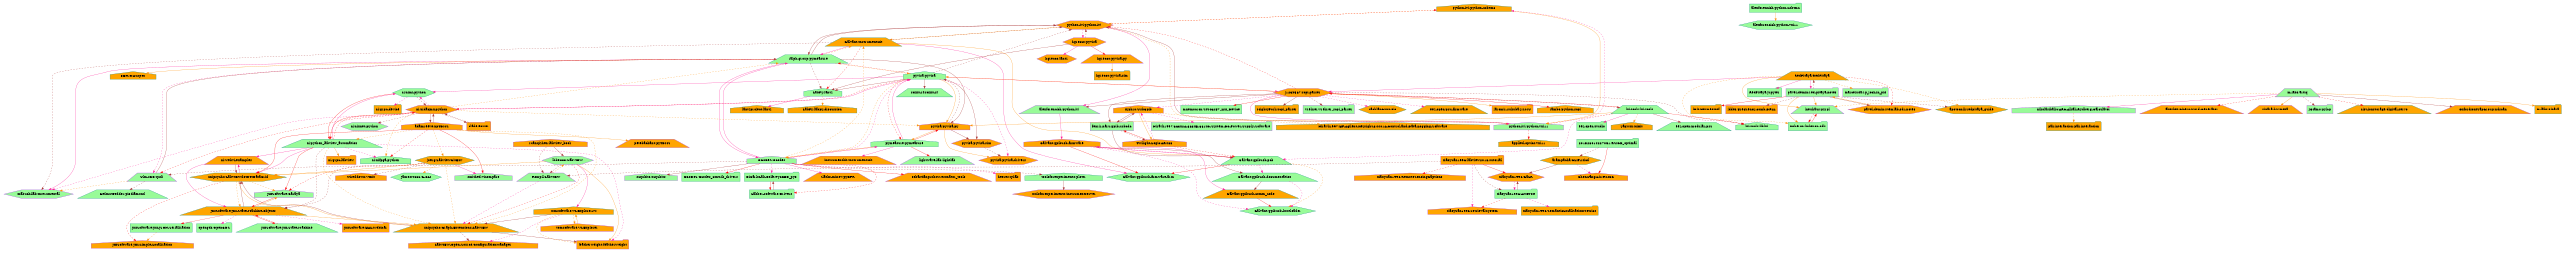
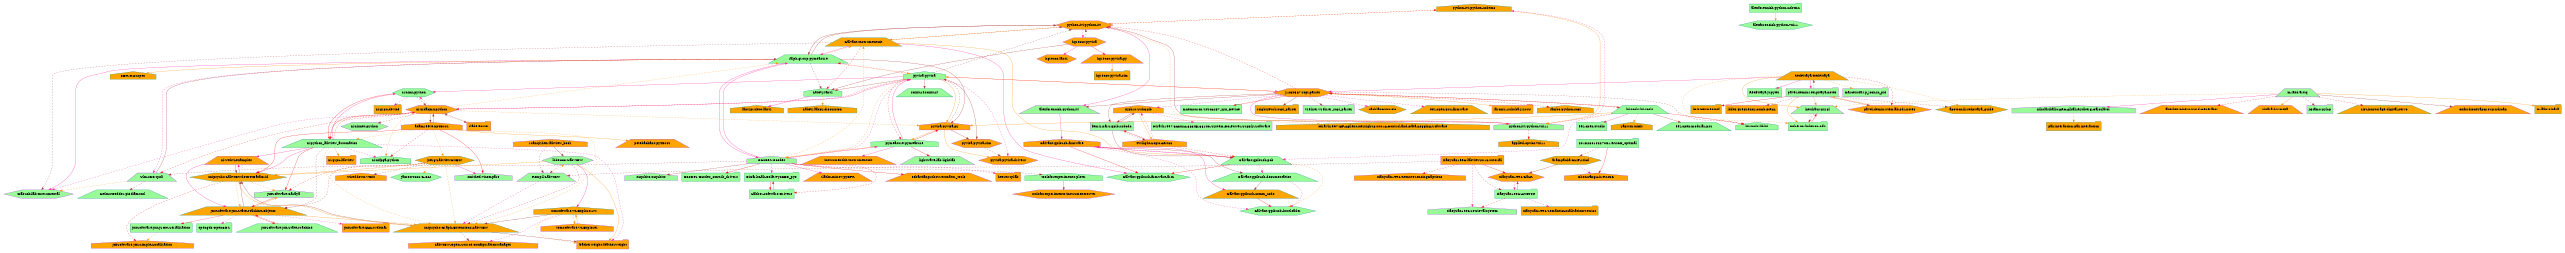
(1465, 100) -> (1465, 100)
(1472, 211) -> (1472, 211)
